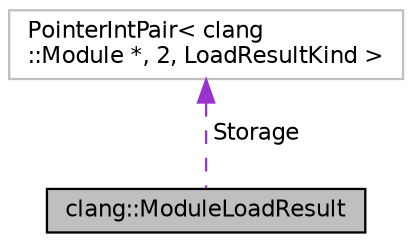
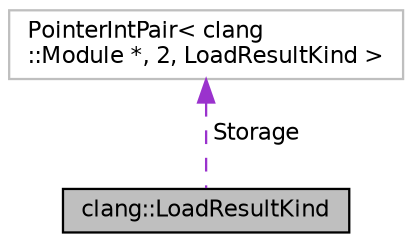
(206, 211) -> (206, 211)
